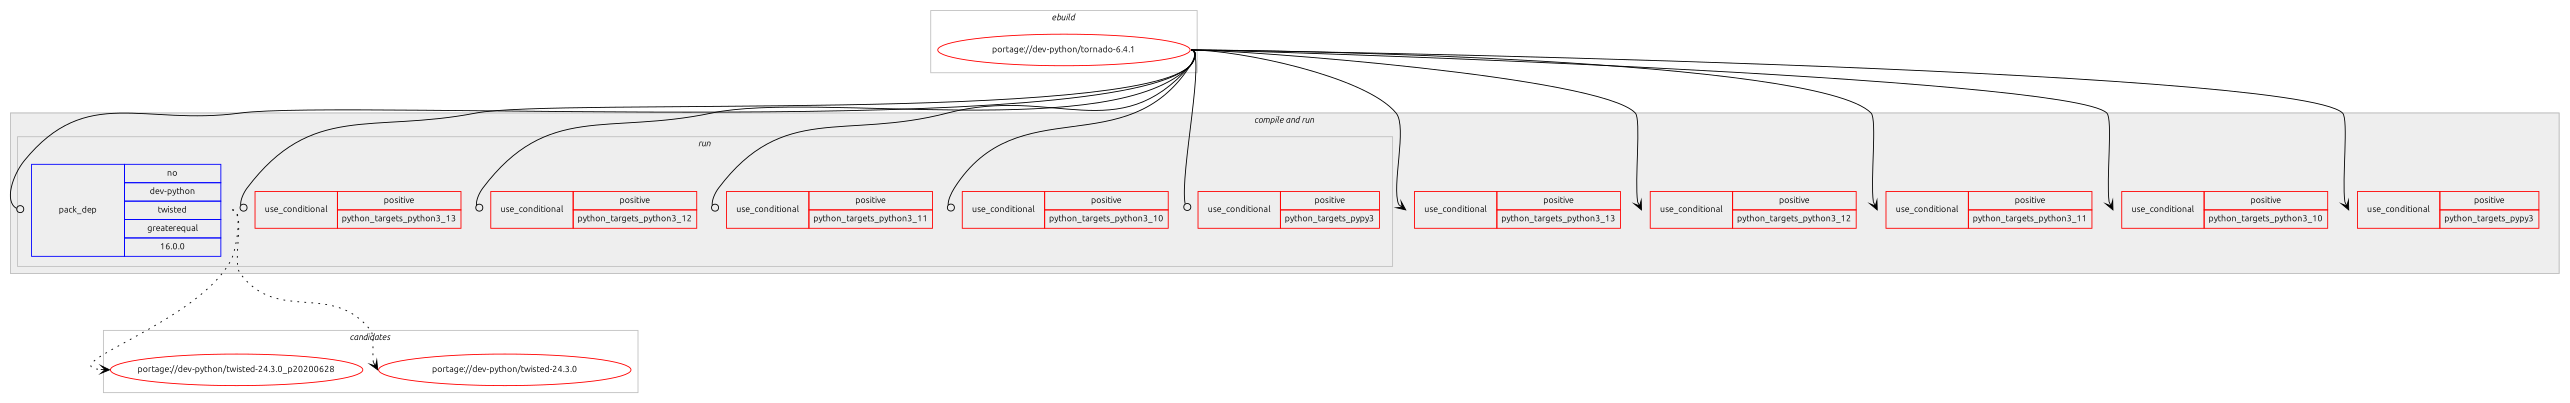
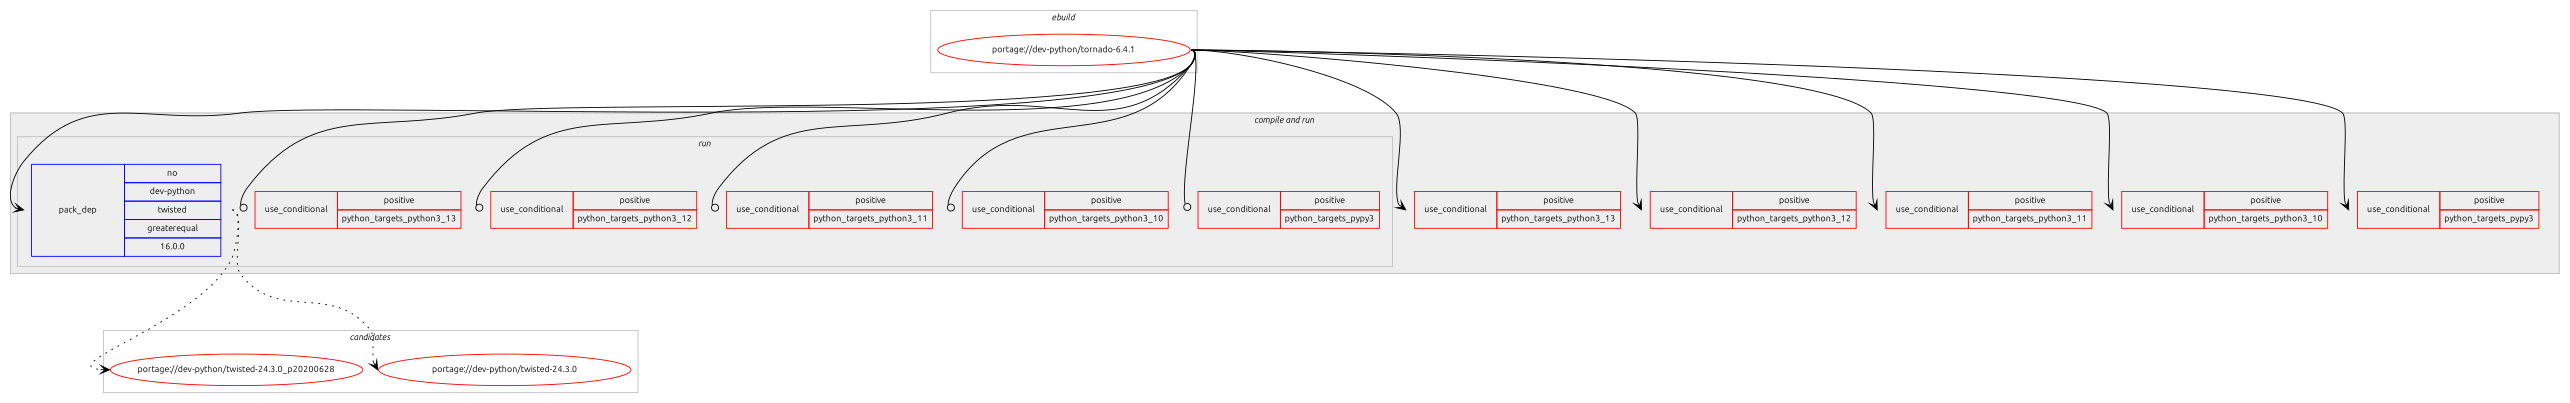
(586, 112) -> (586, 112)
